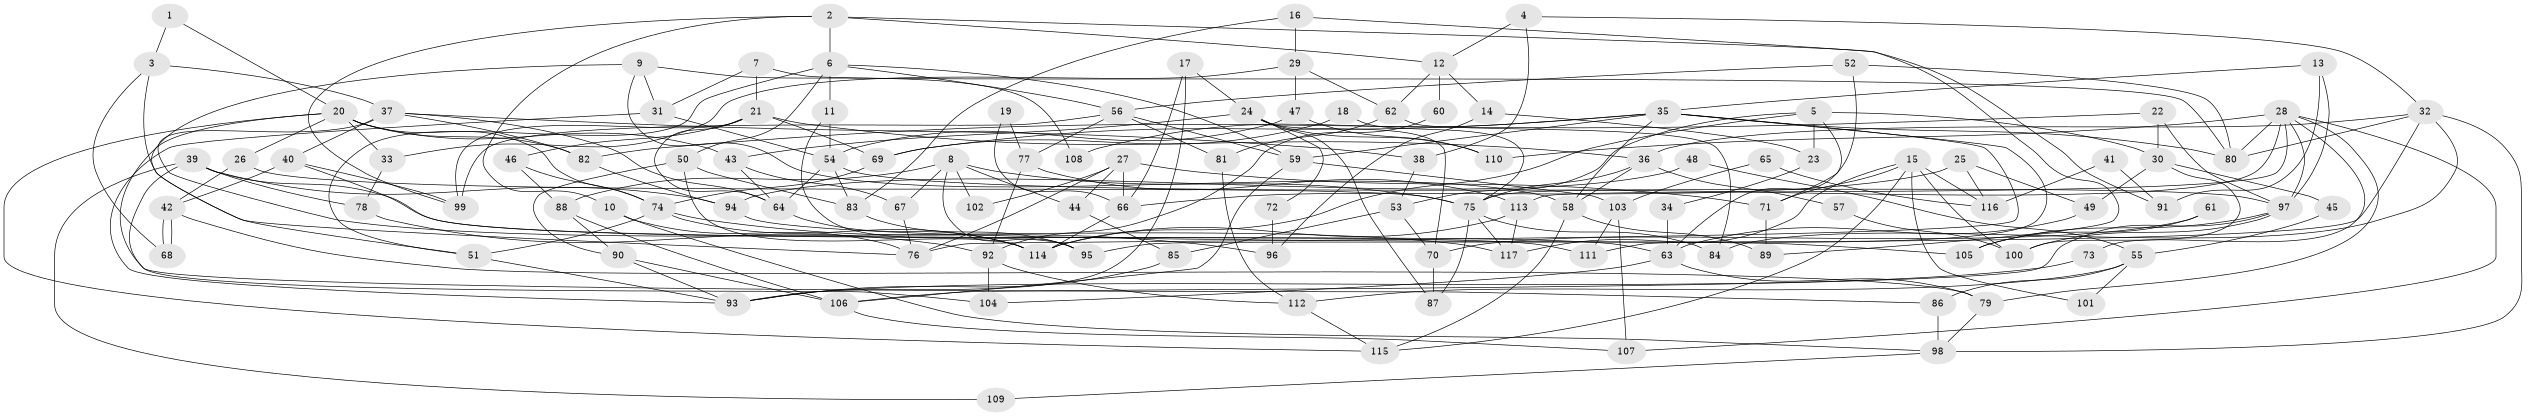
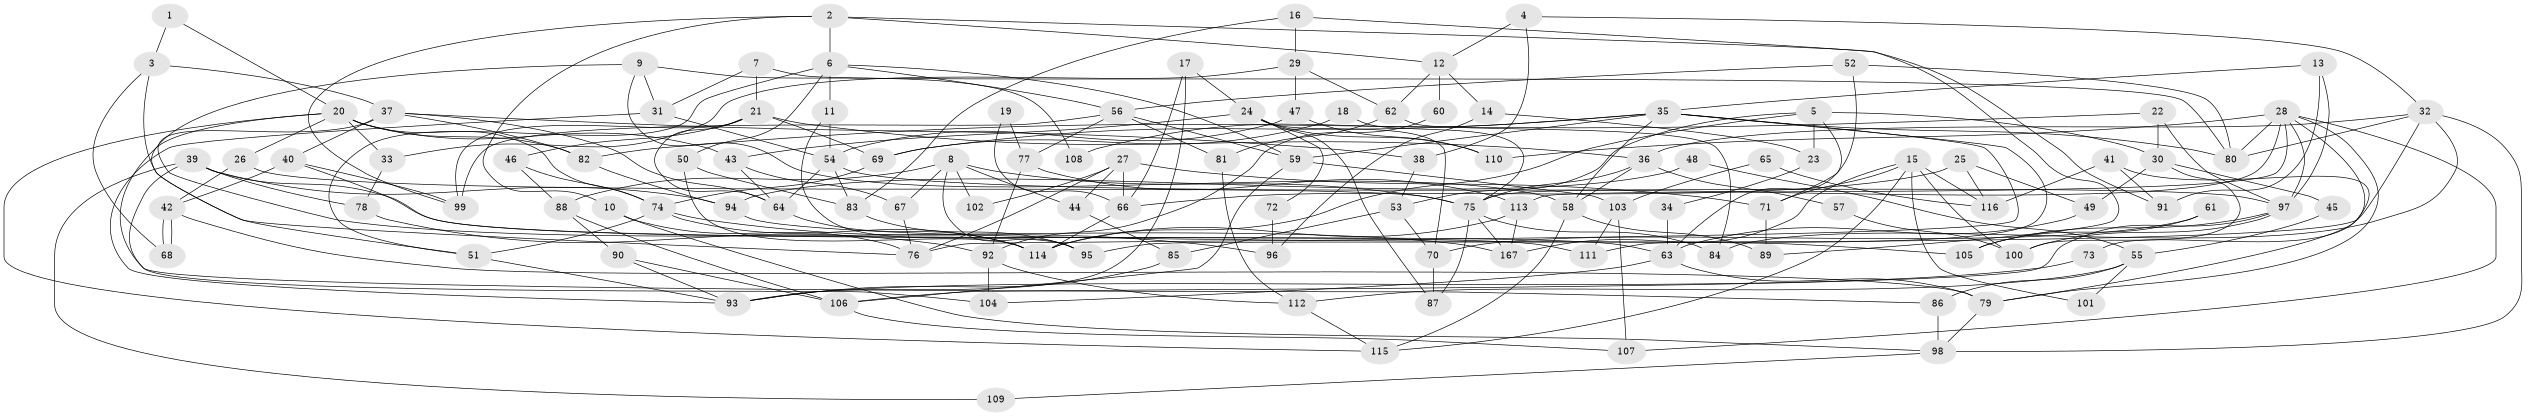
(538, 197) -> none
none -> (2289, 246)
(1509, 256) -> (1509, 256)
